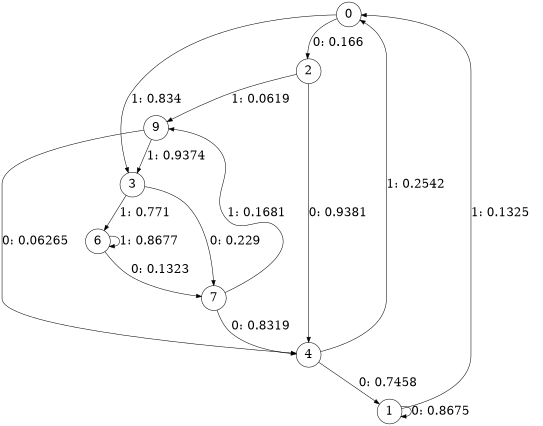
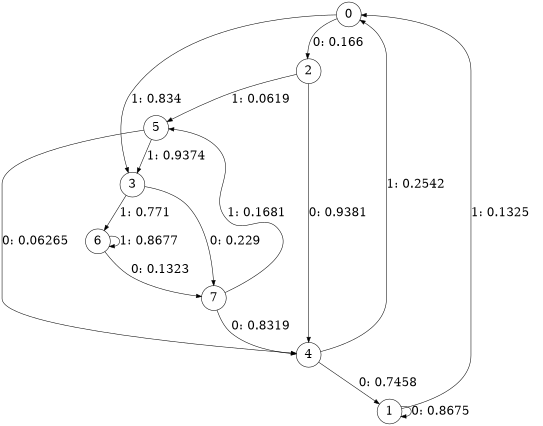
(156, 128) -> (156, 128)
